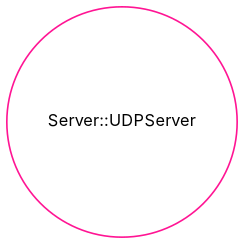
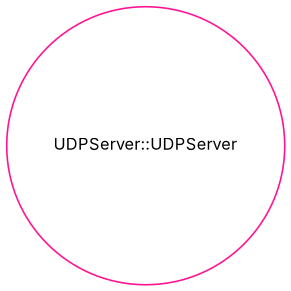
(122, 122) -> (146, 146)
